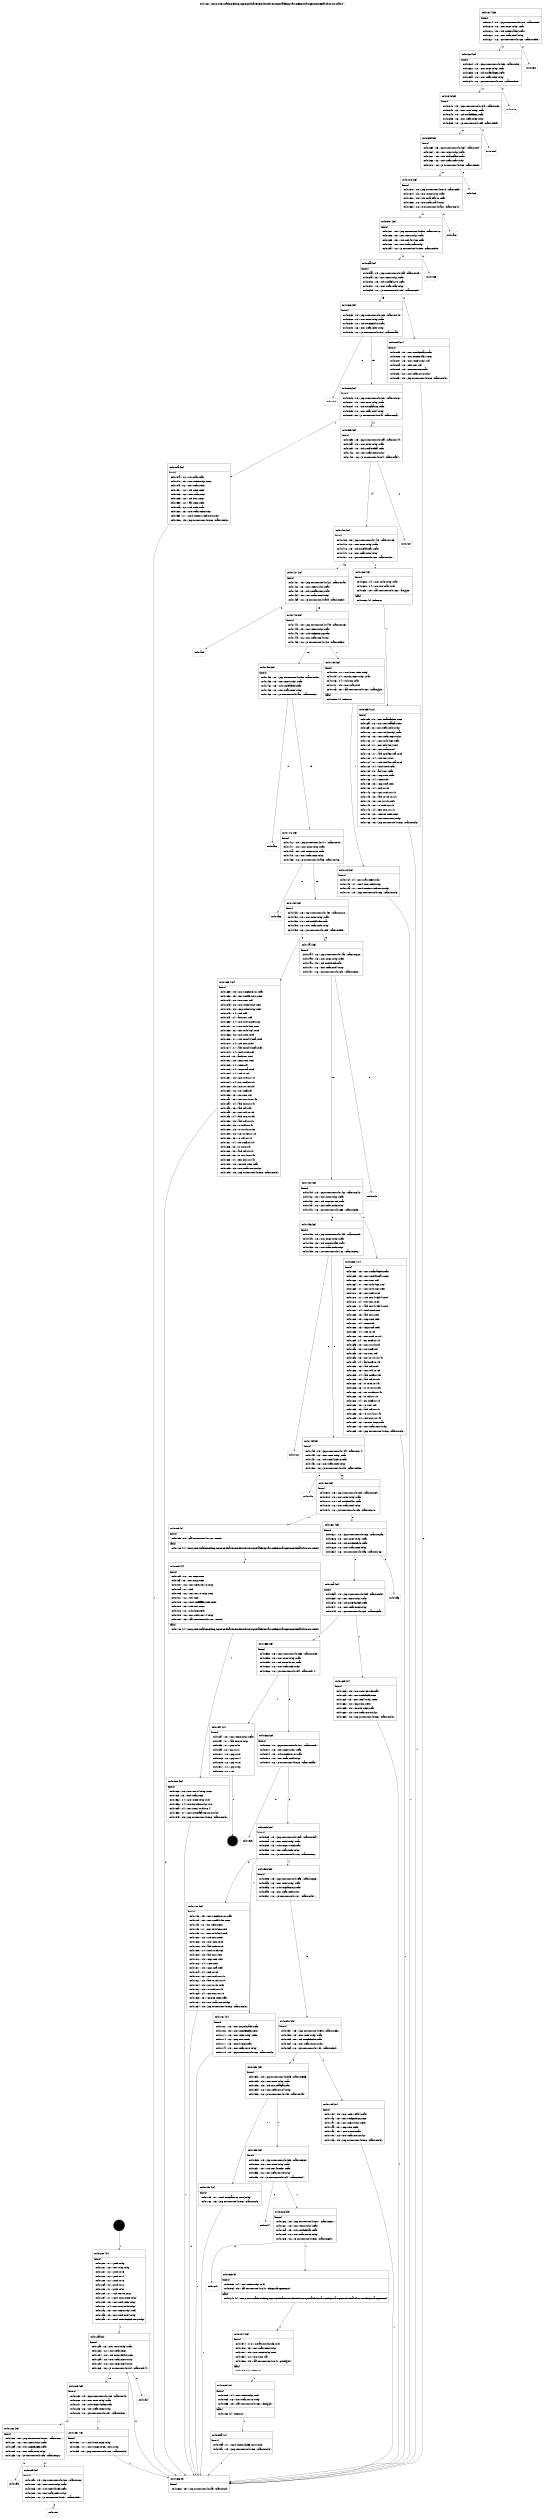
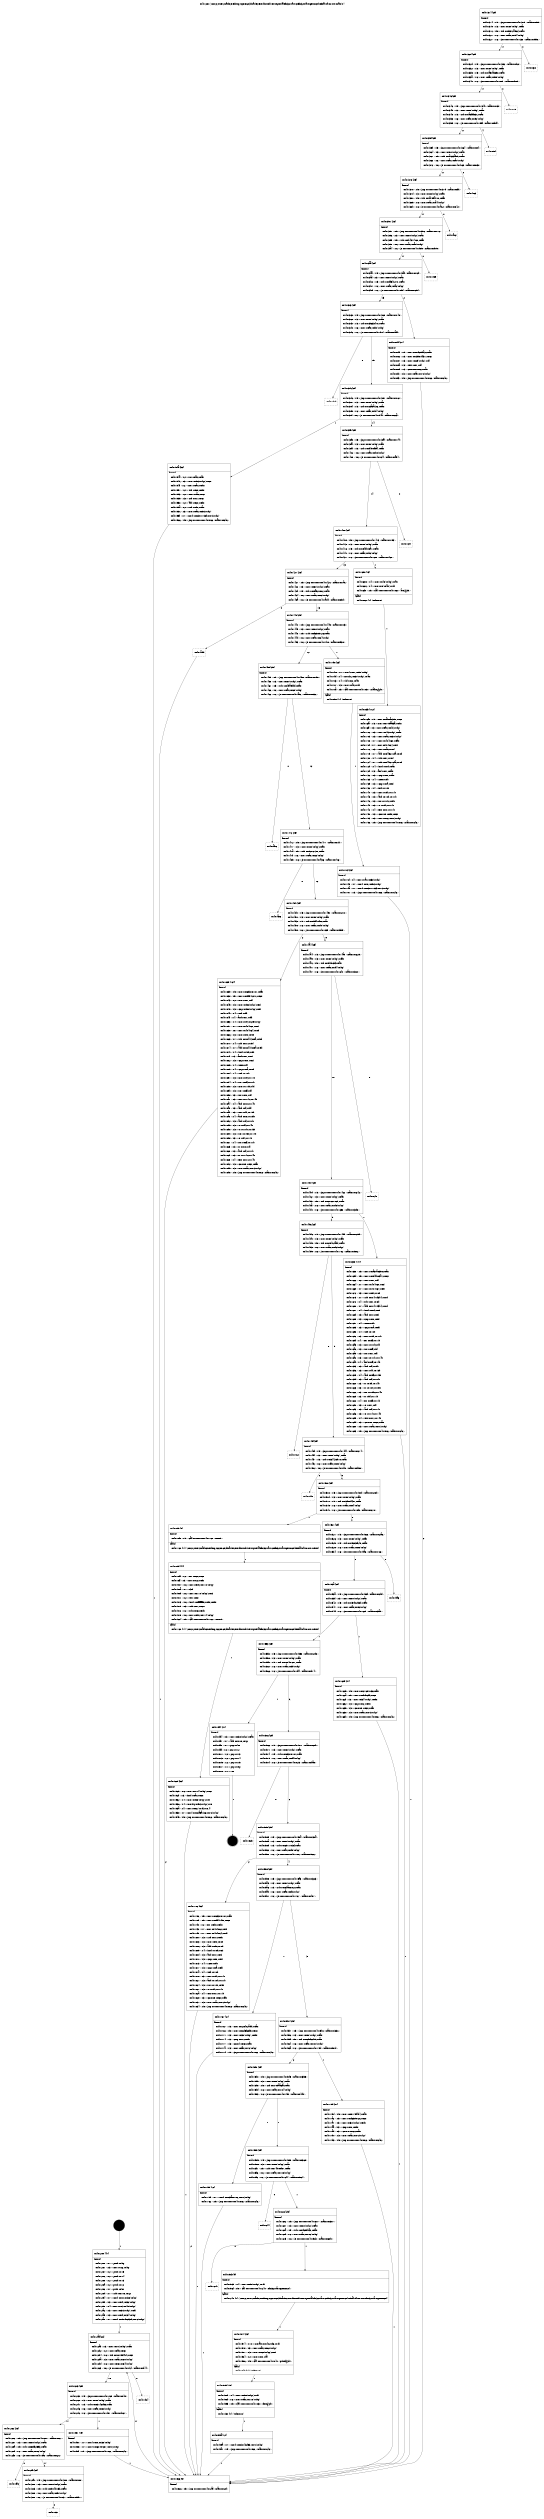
(416, 1735) -> (159, 1566)
(250, 1934) -> (269, 1956)
